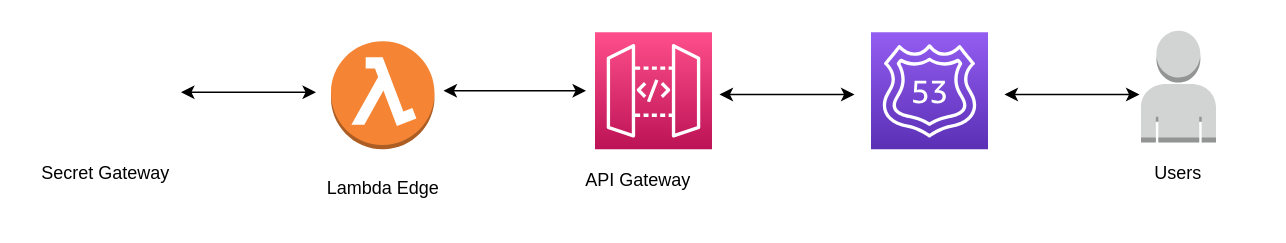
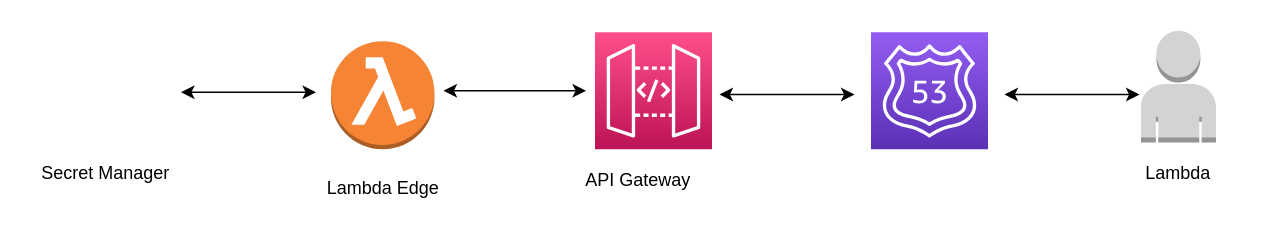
(106, 173) -> (106, 173)
(1178, 173) -> (1178, 173)
